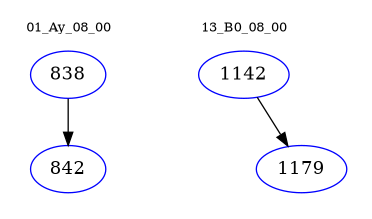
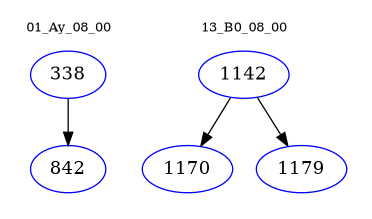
(68, 75) -> (68, 75)
none -> (187, 169)
